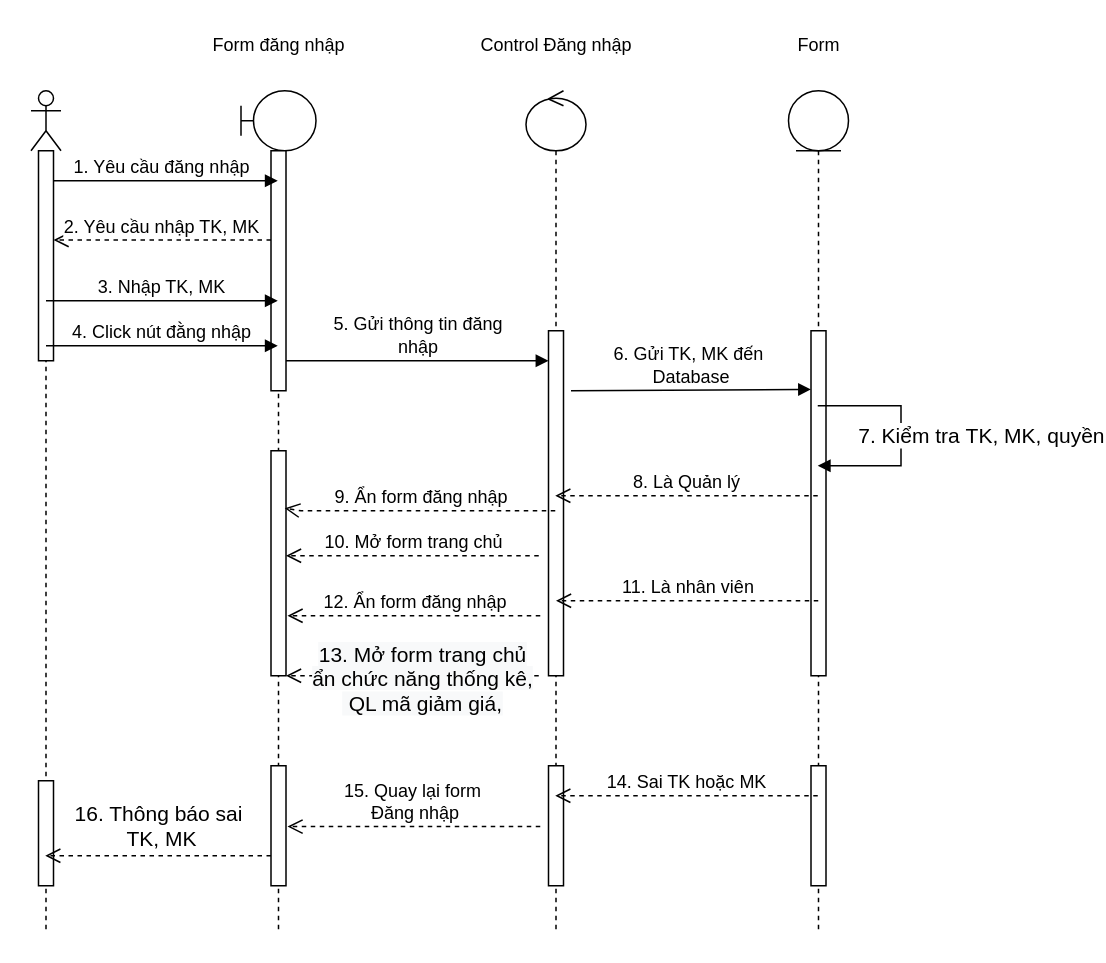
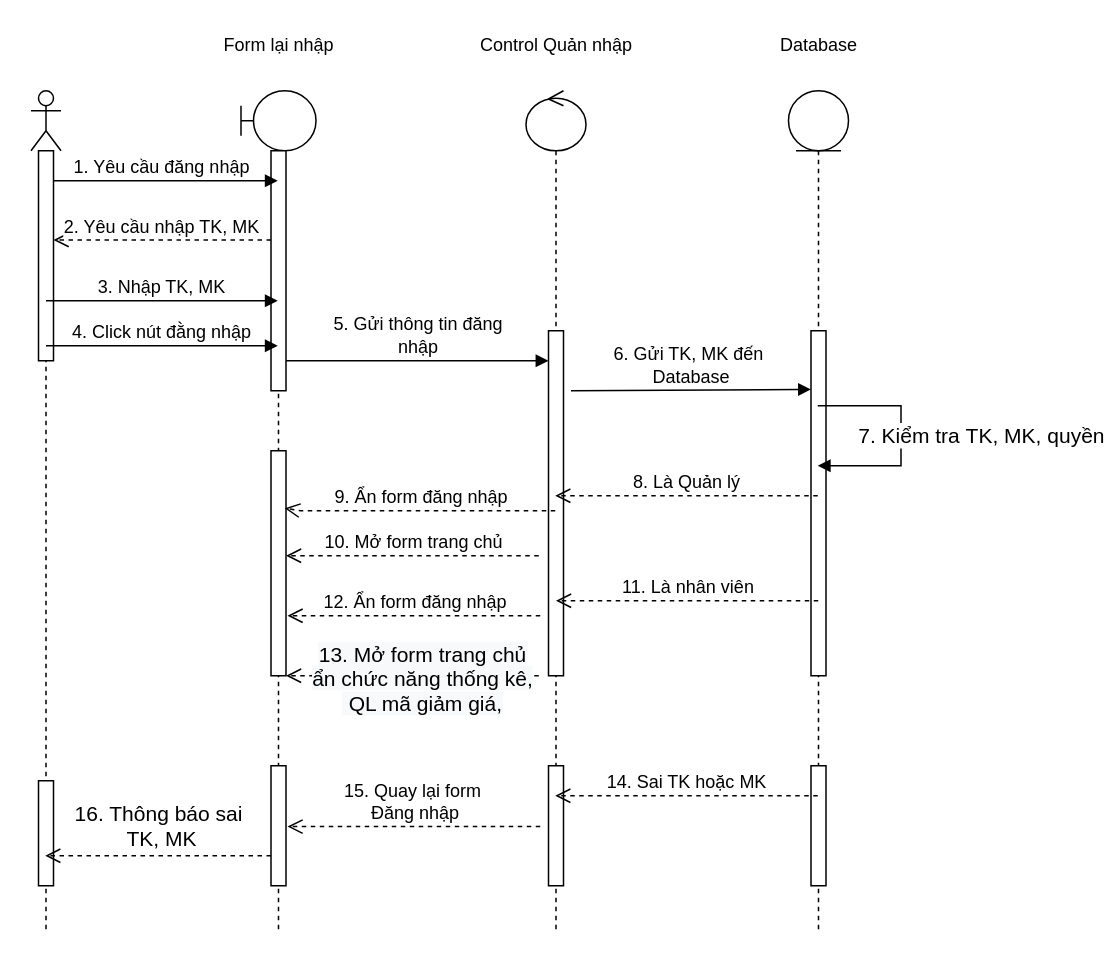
(279, 46) -> (279, 46)
(557, 46) -> (557, 46)
(819, 46) -> (819, 46)
